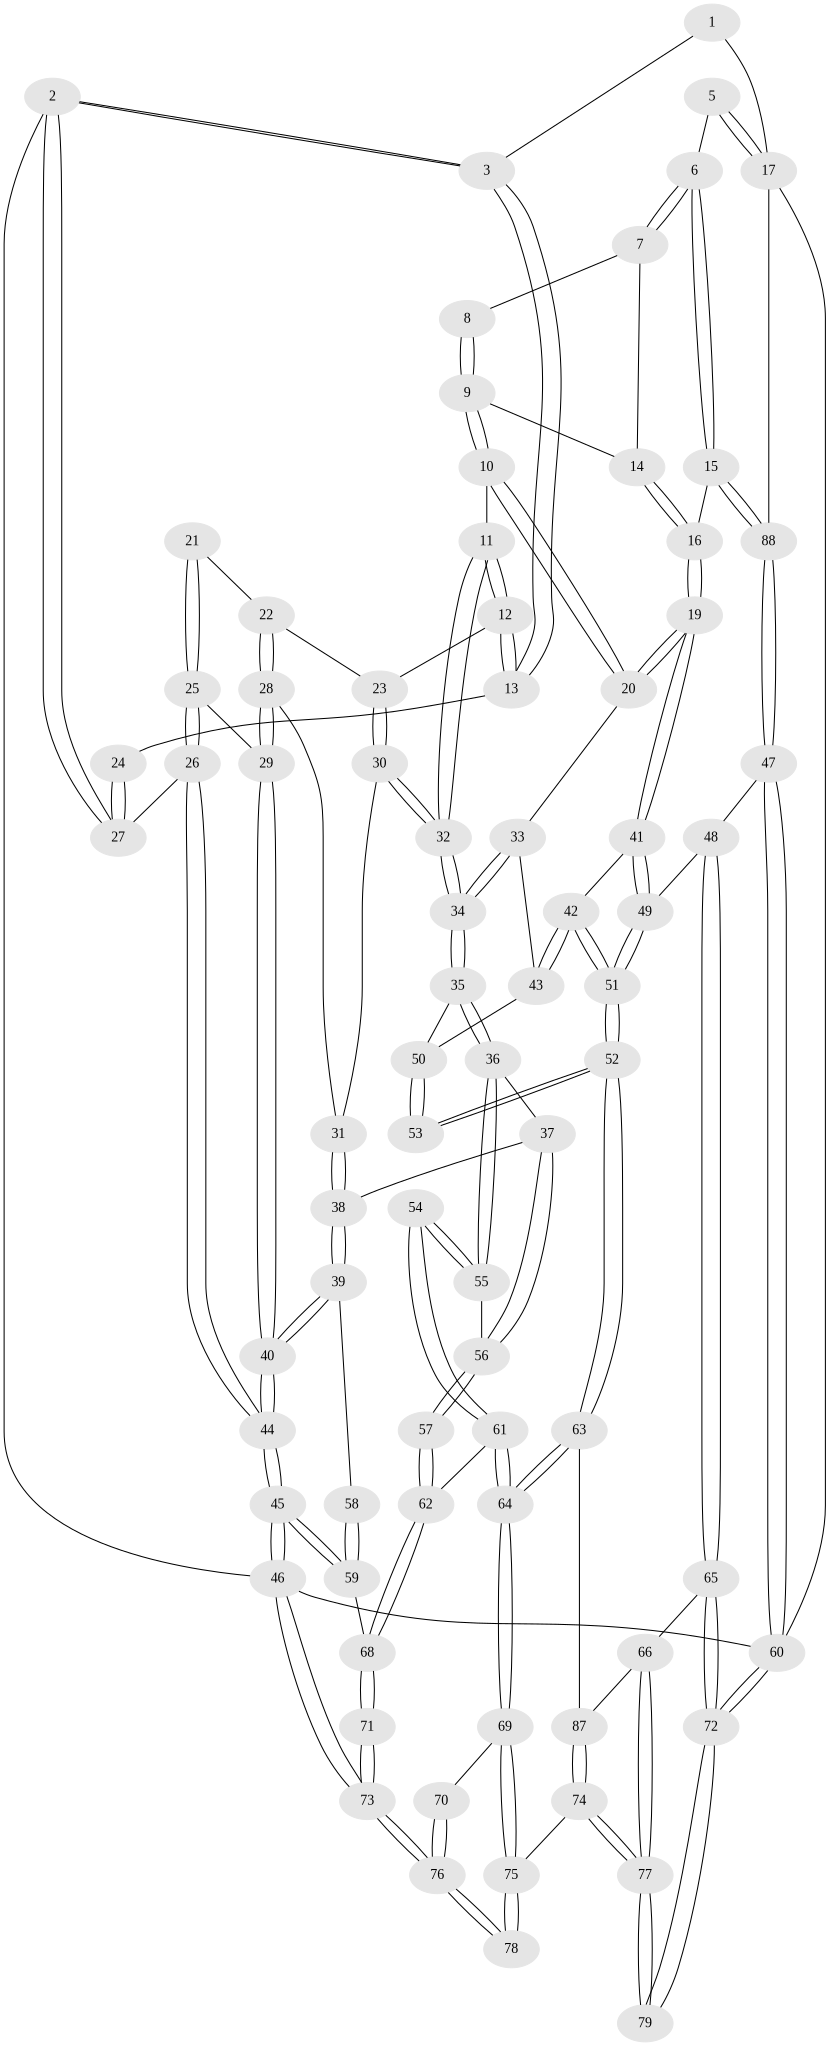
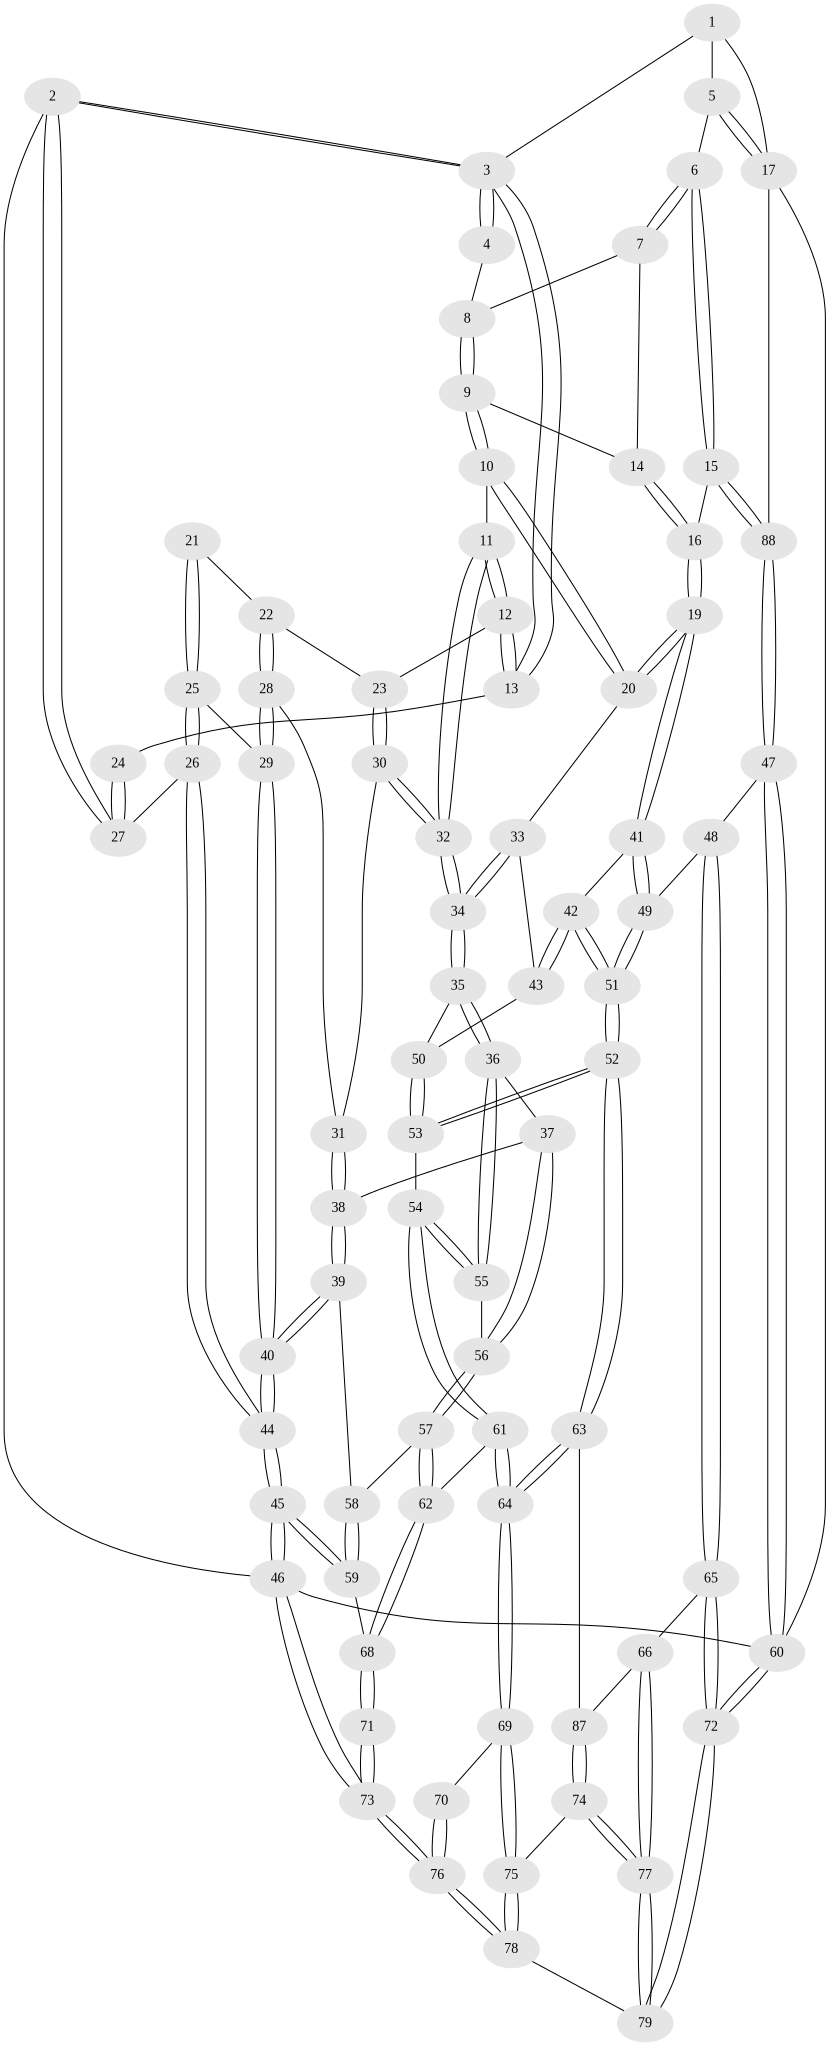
none -> (712, 60)
none -> (487, 245)
none -> (416, 1169)
none -> (389, 1467)
none -> (578, 1986)
